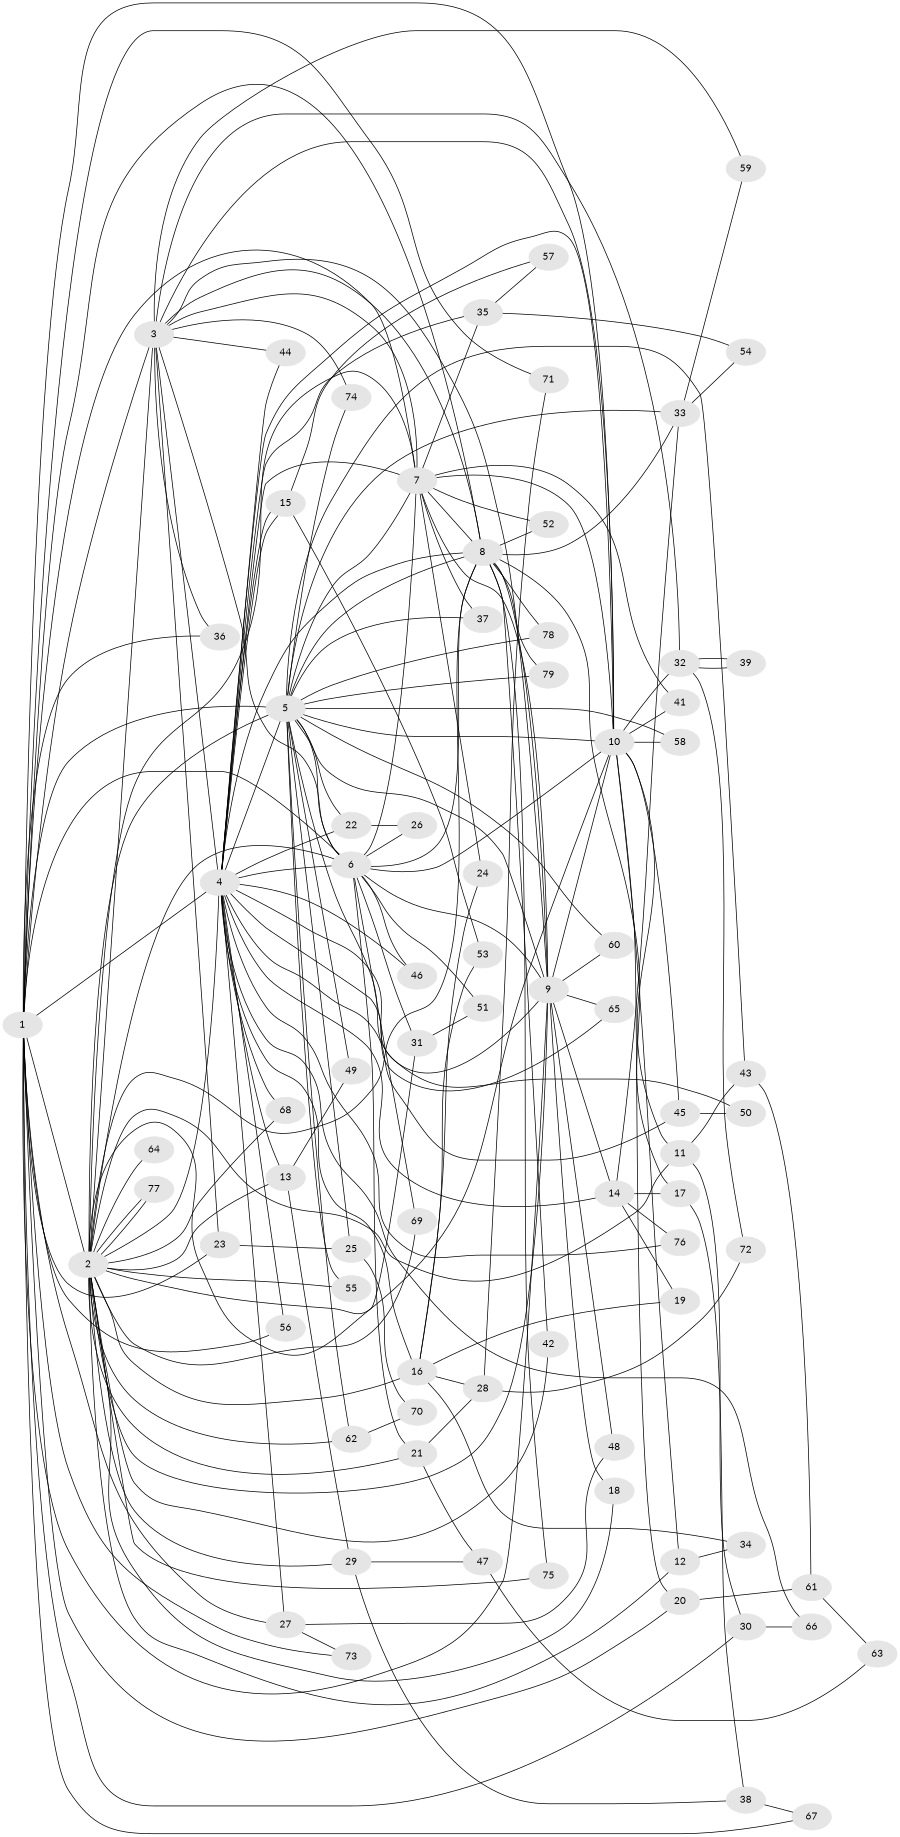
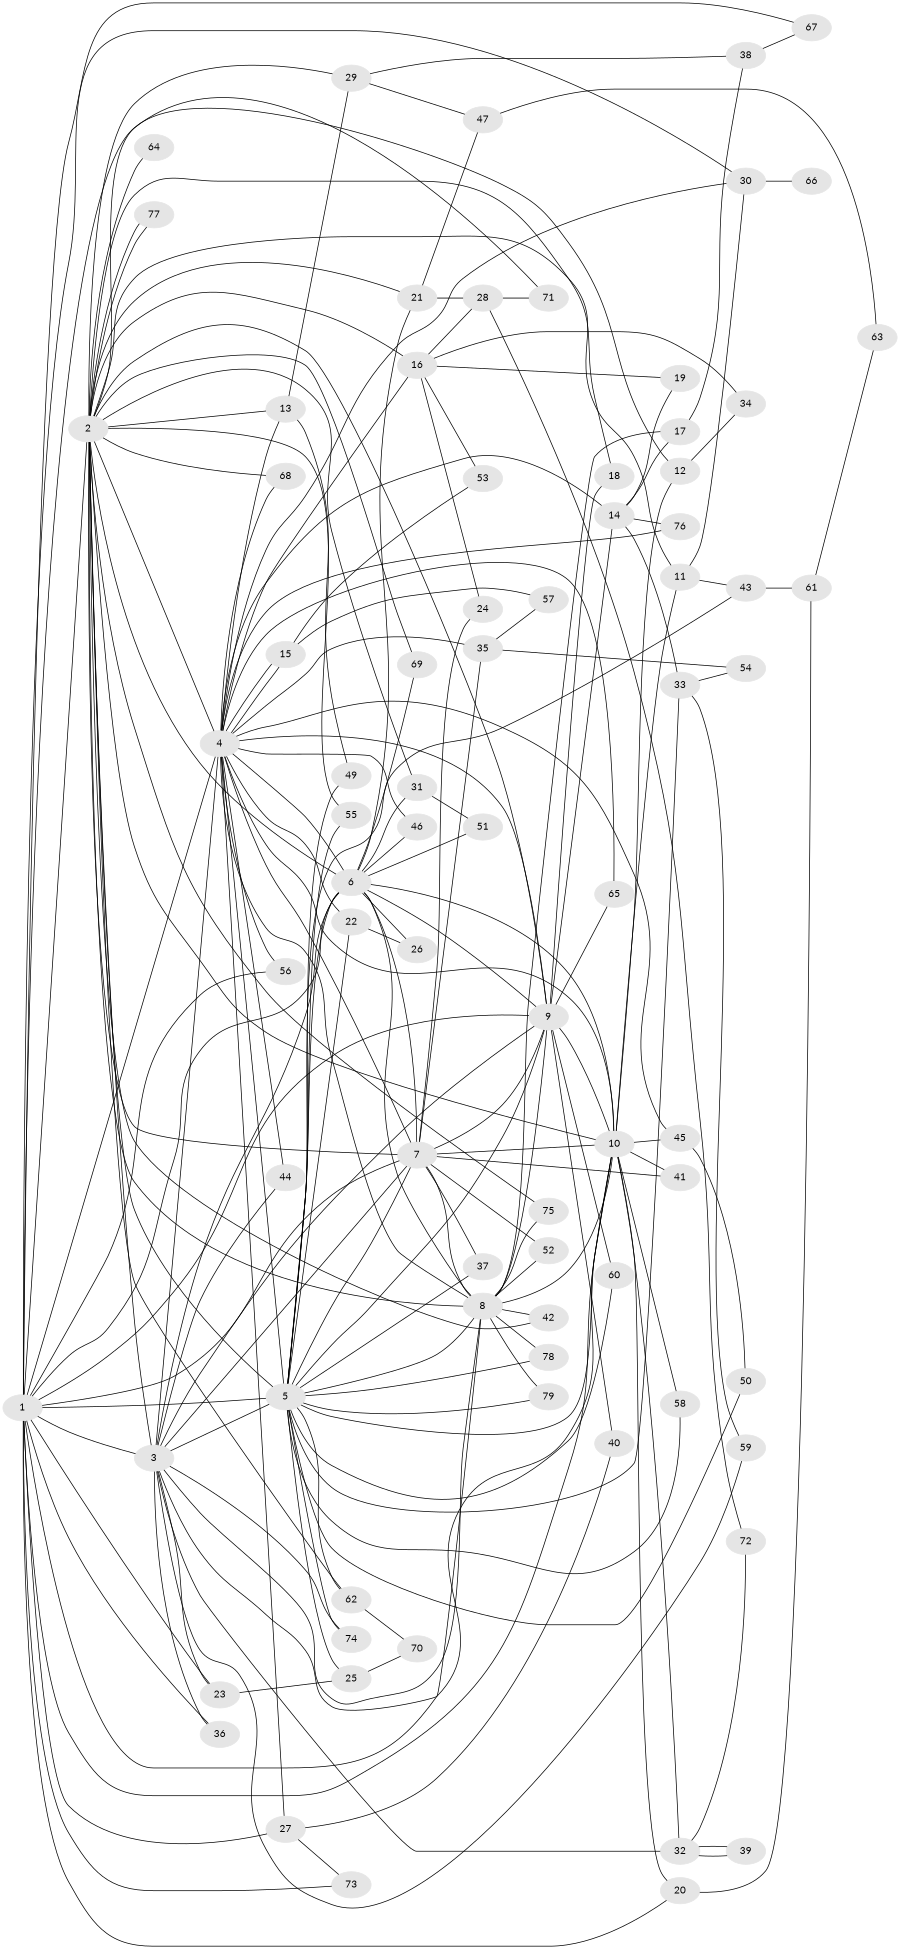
(597, 524) -> (580, 1255)
(461, 1330) -> (381, 365)
none -> (220, 1428)
(614, 1447) -> (614, 1444)
